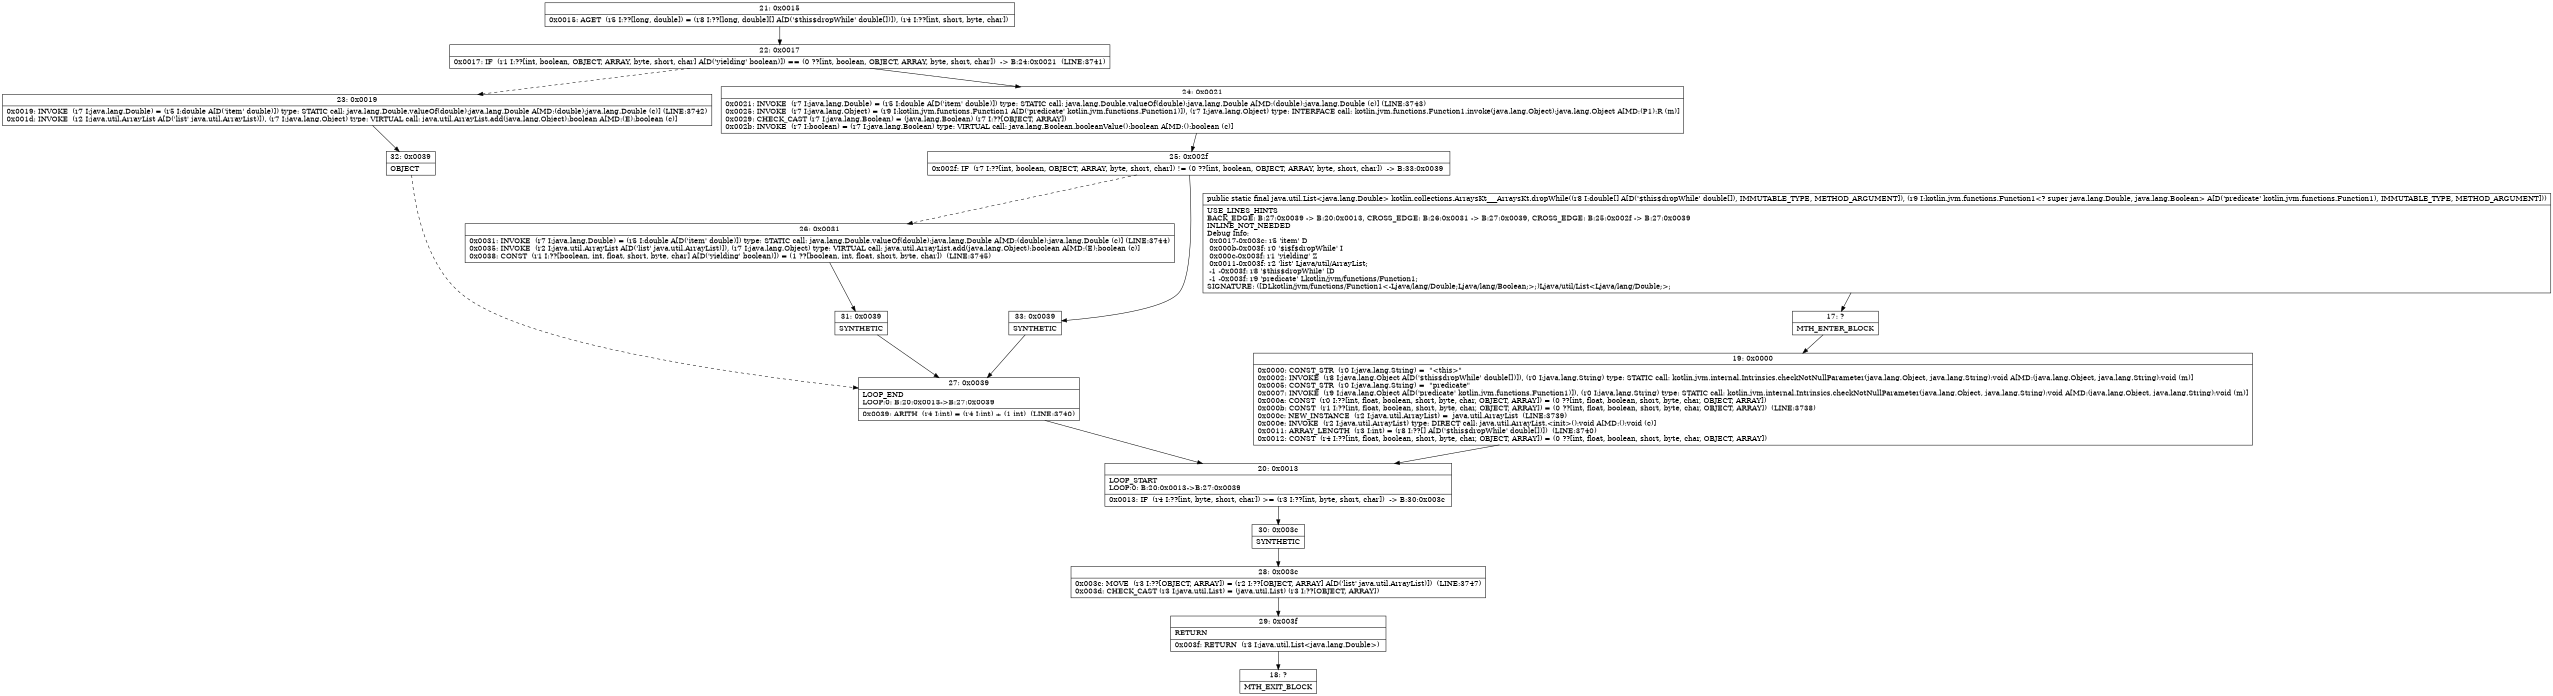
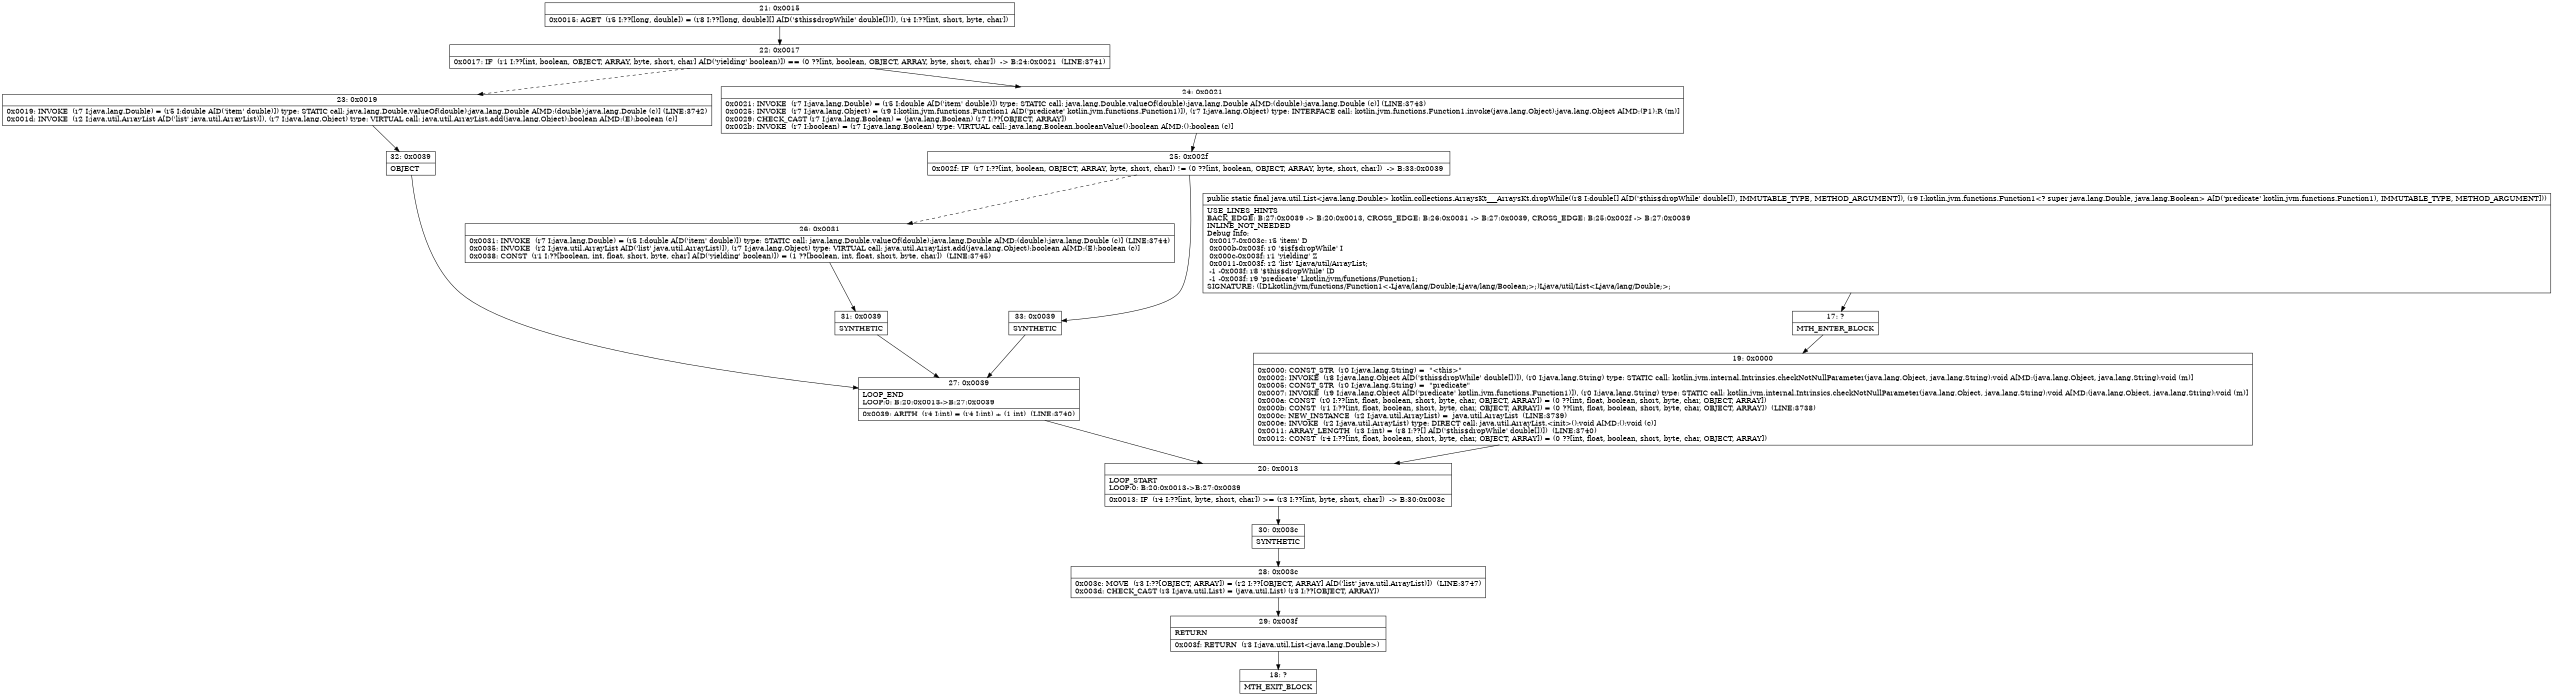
(588, 344) -> (588, 344)
